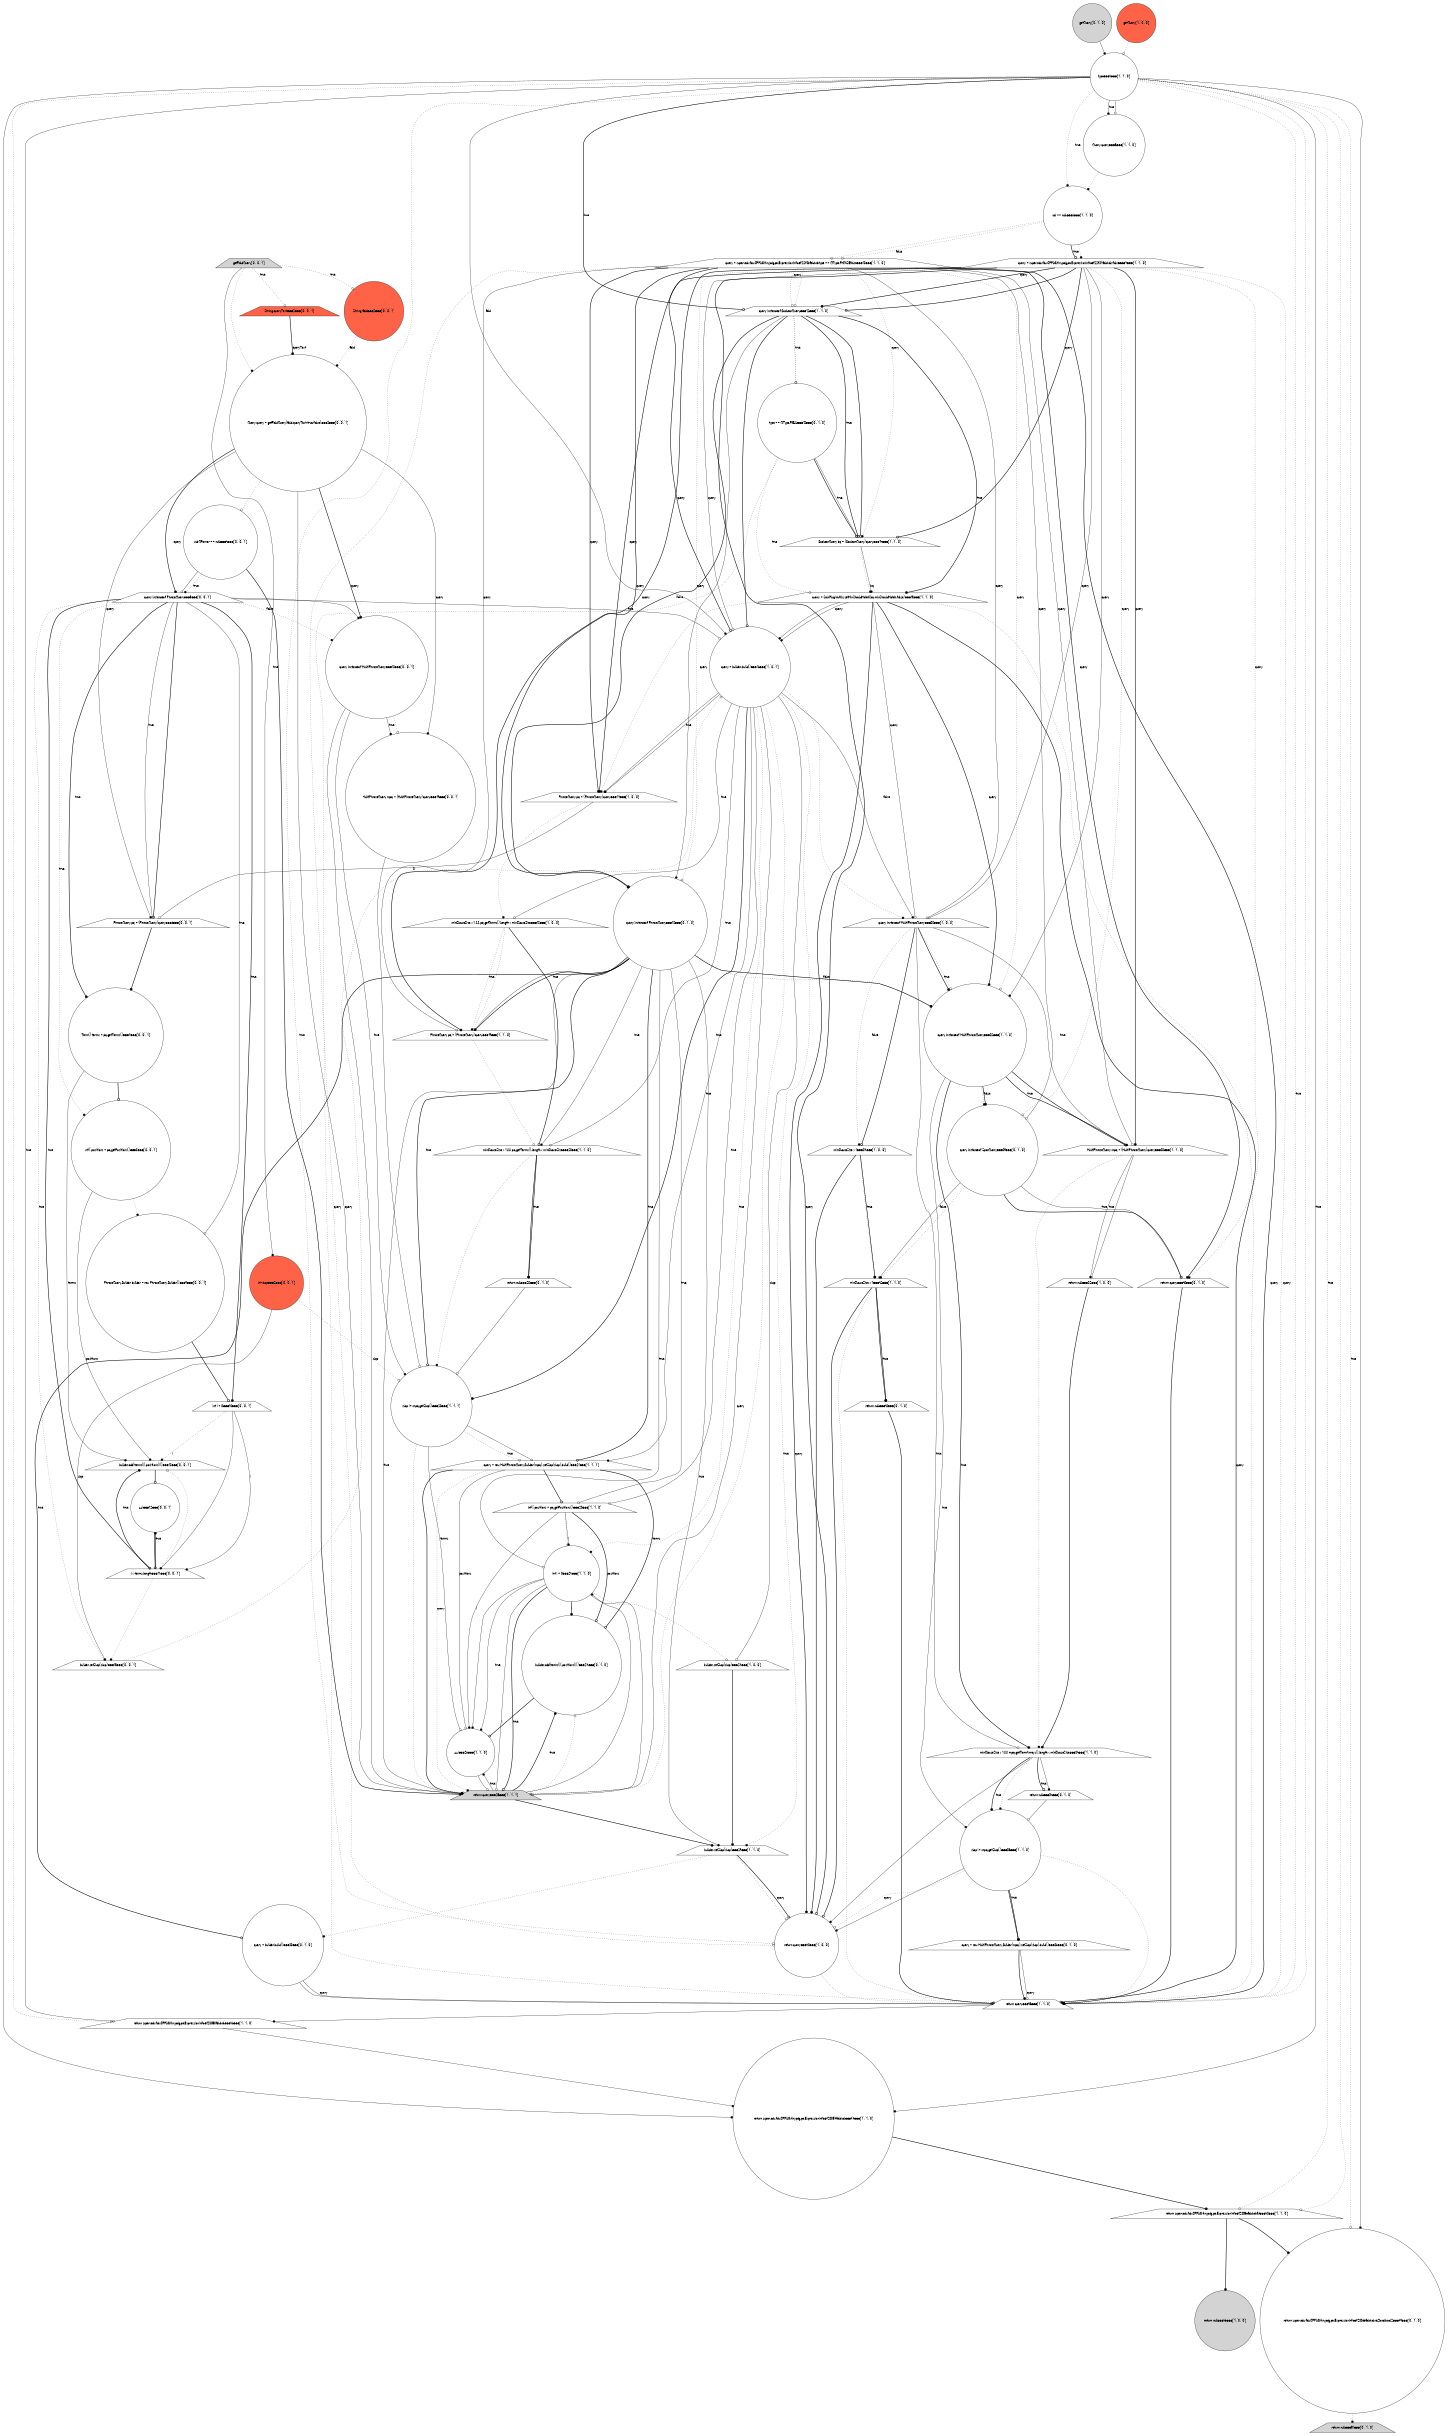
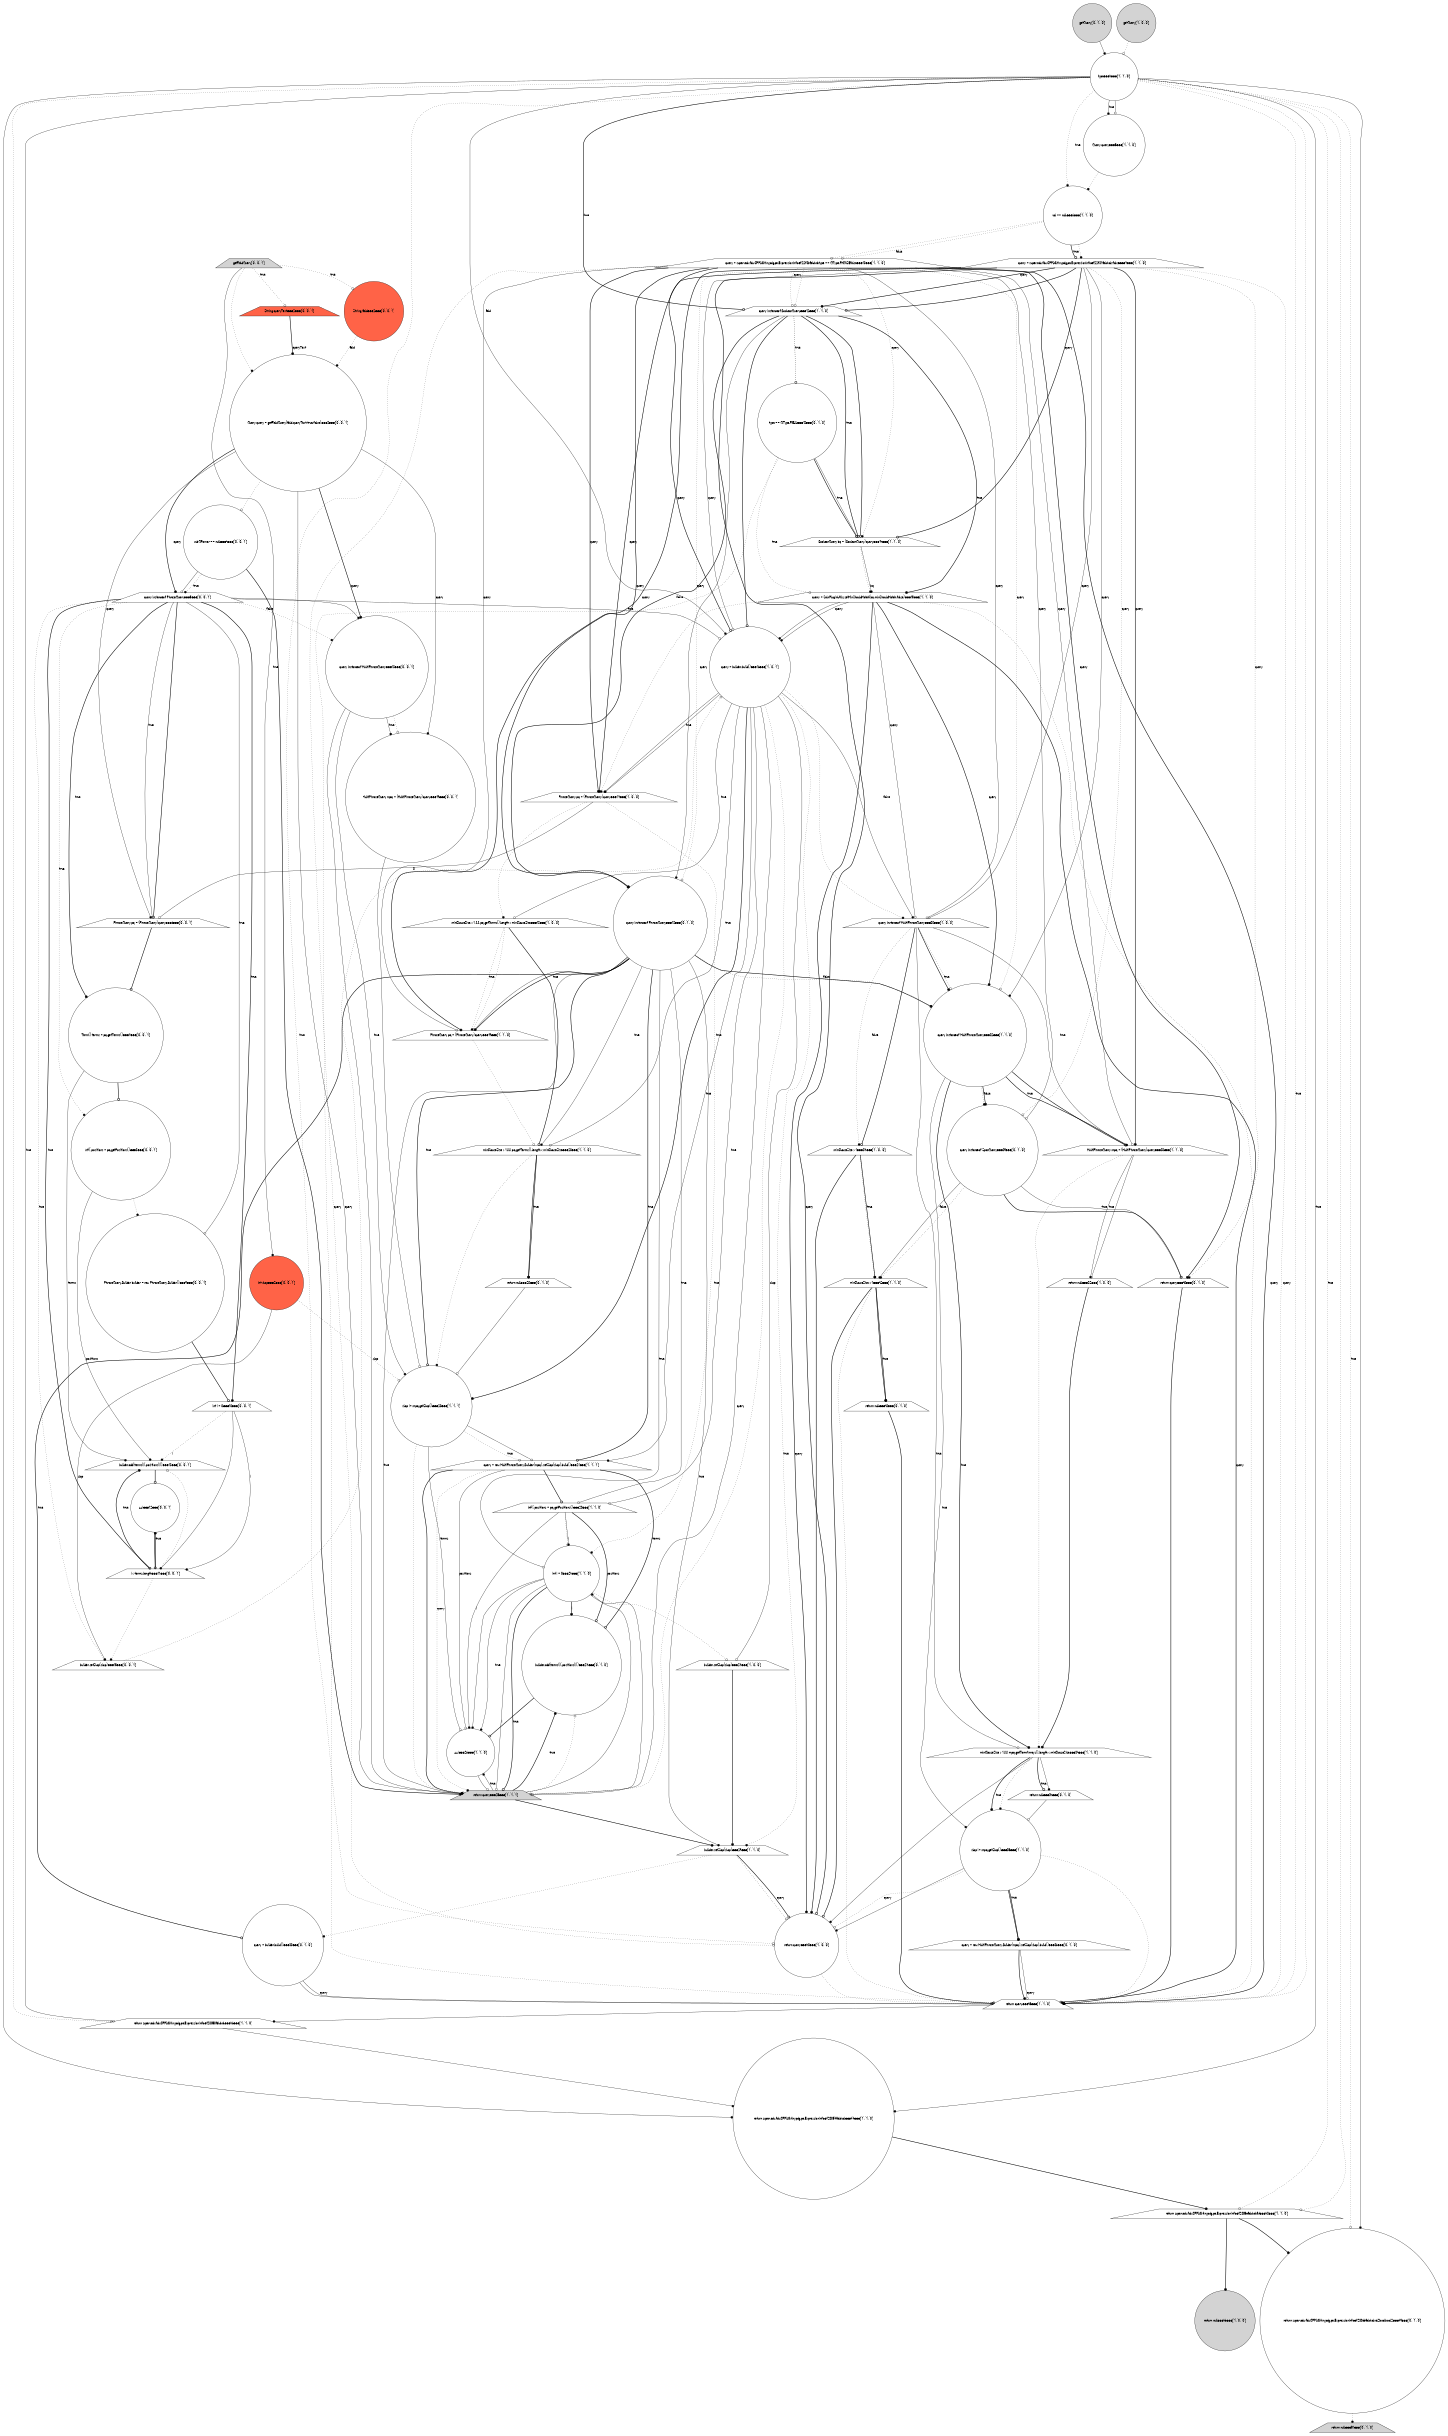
(1136, 23) -> (1136, 23)
(141, 958) -> (141, 958)
(741, 1172) -> (714, 1175)
